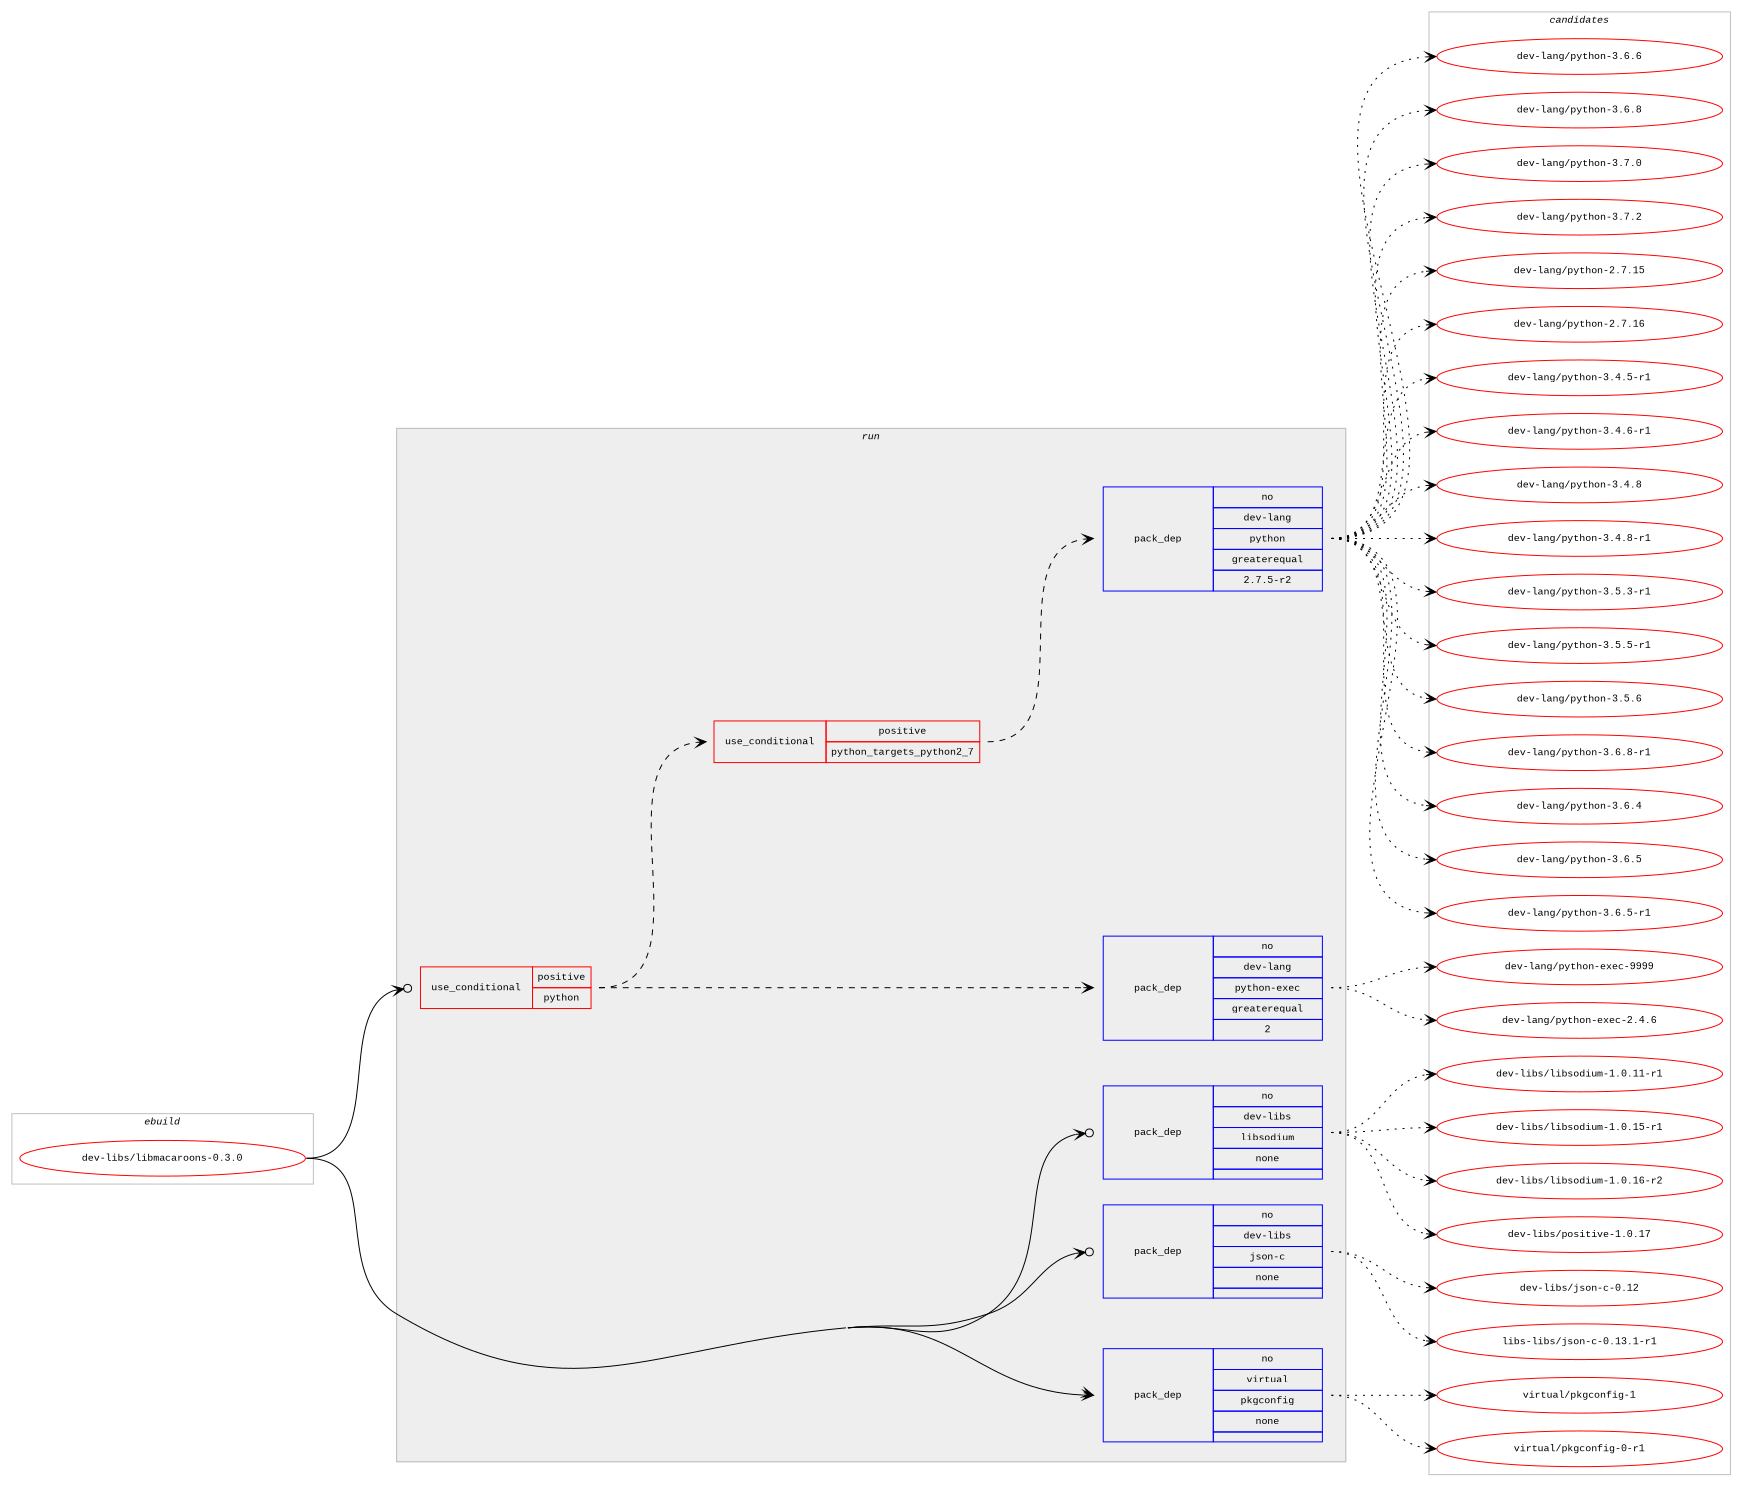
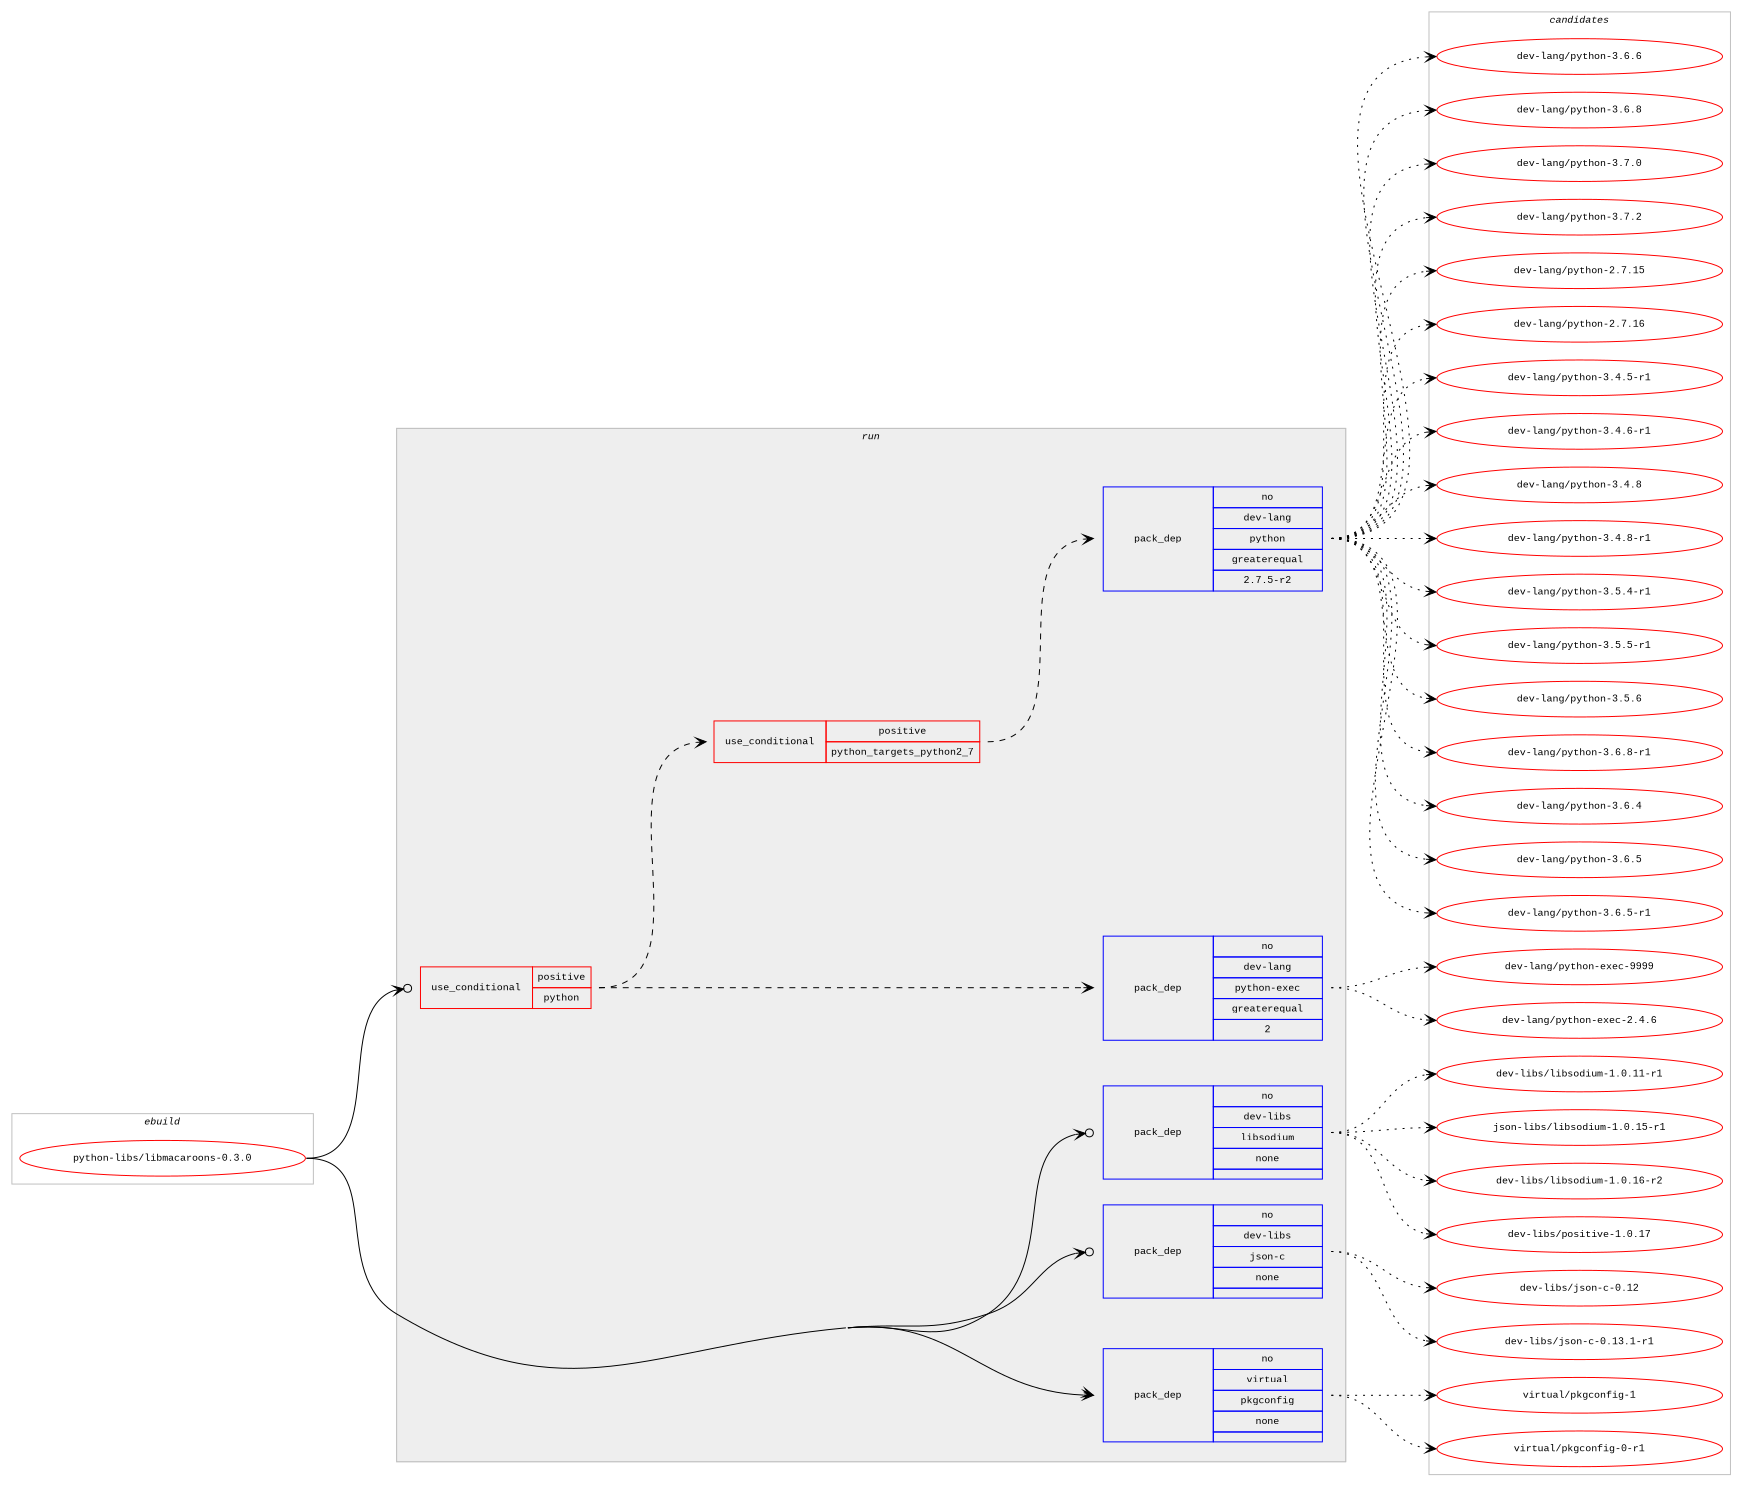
(1580, 592) -> (1580, 592)
(1580, 1128) -> (1580, 1128)
(163, 1158) -> (163, 1158)
(1580, 1342) -> (1580, 1342)
